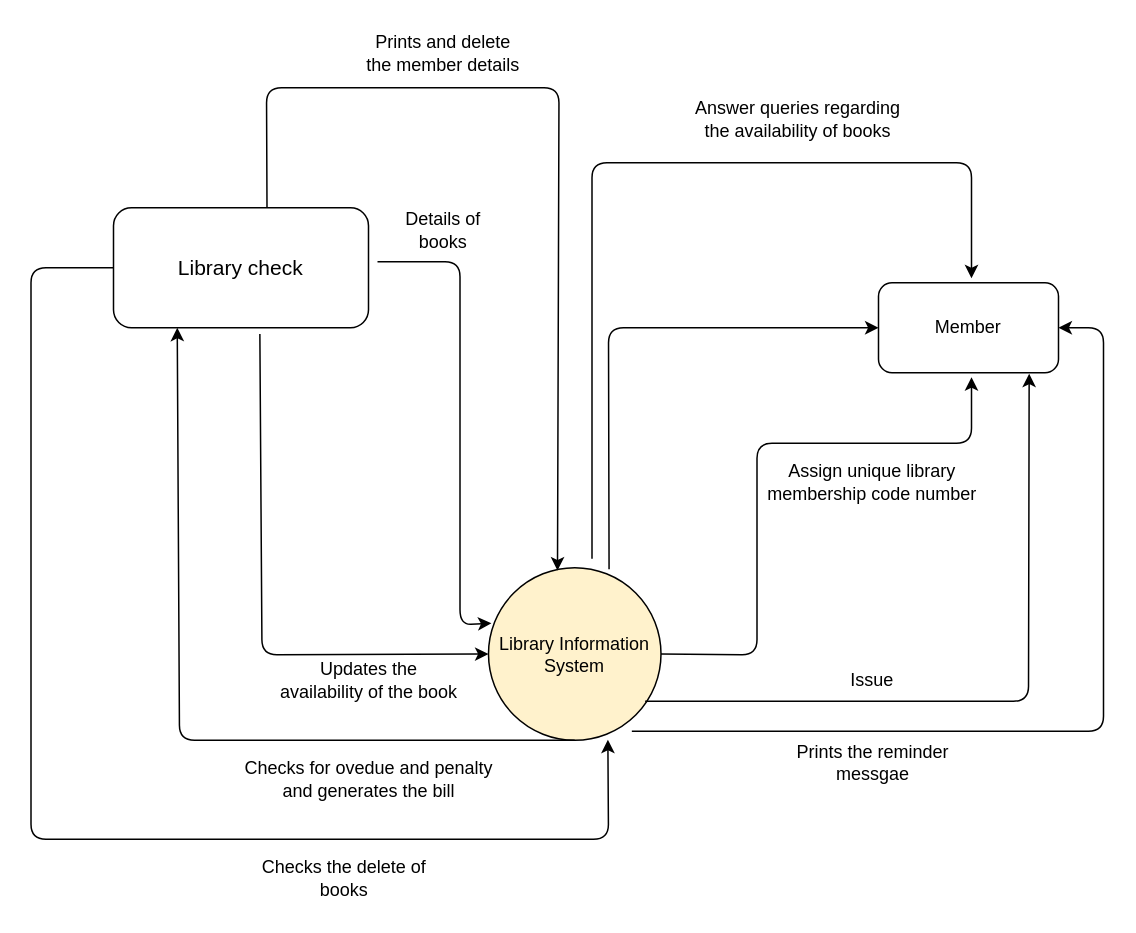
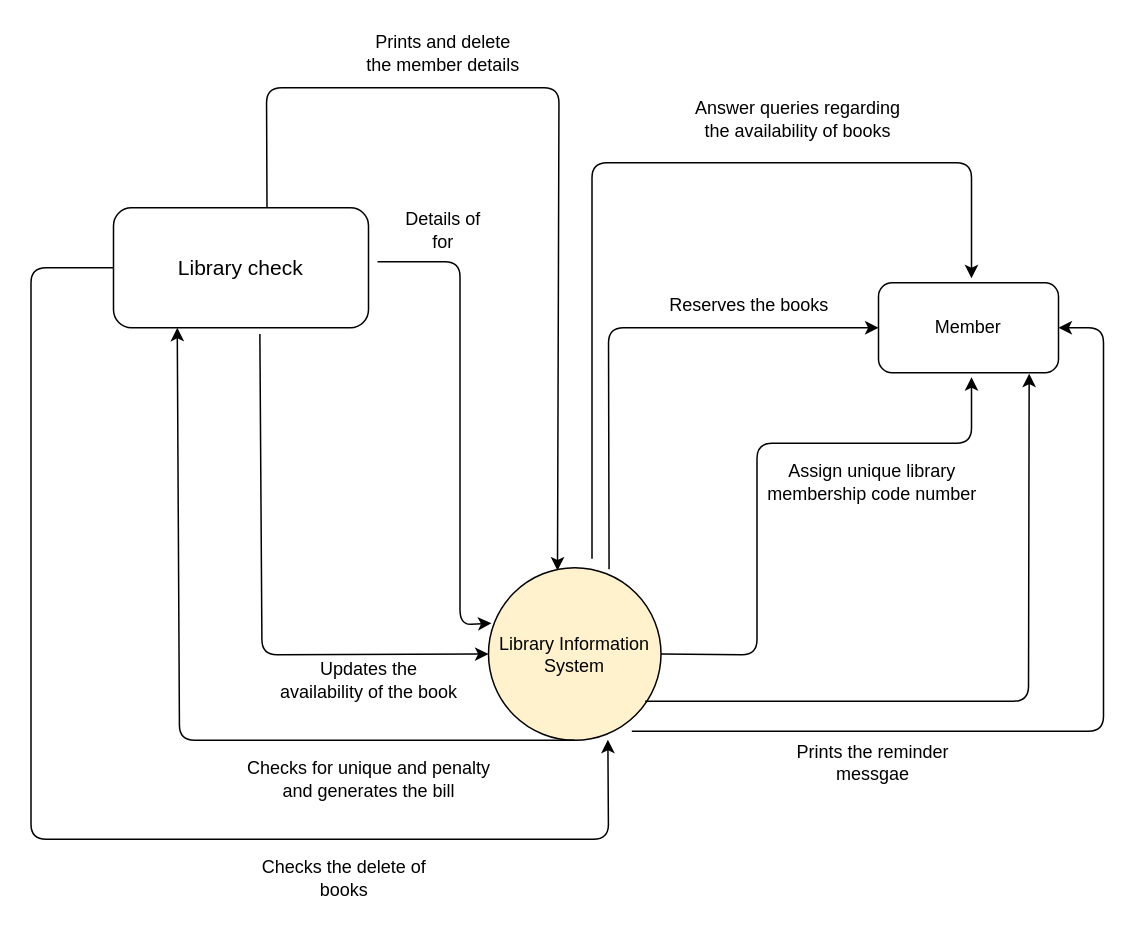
(443, 230) -> (443, 230)
none -> (760, 305)
(872, 680) -> none
(369, 779) -> (369, 779)
